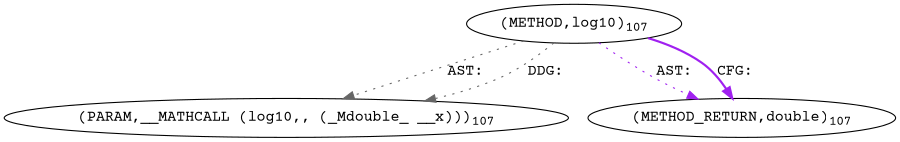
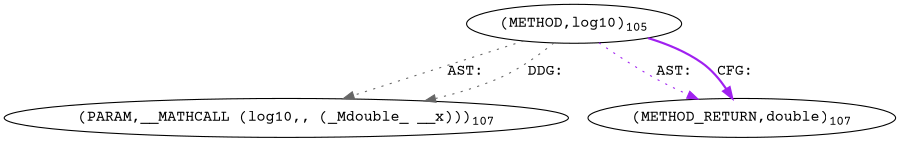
(637, 22) -> (637, 22)
